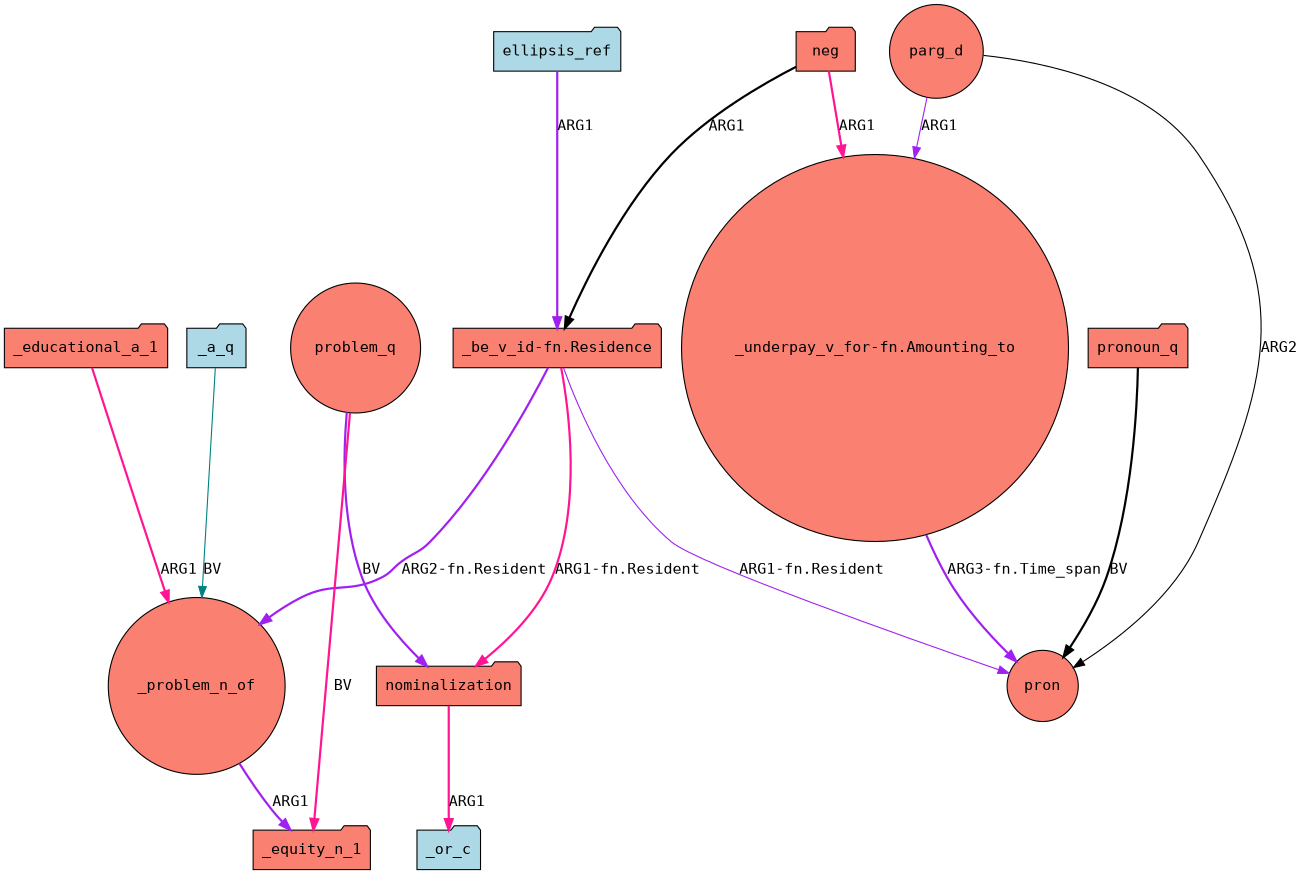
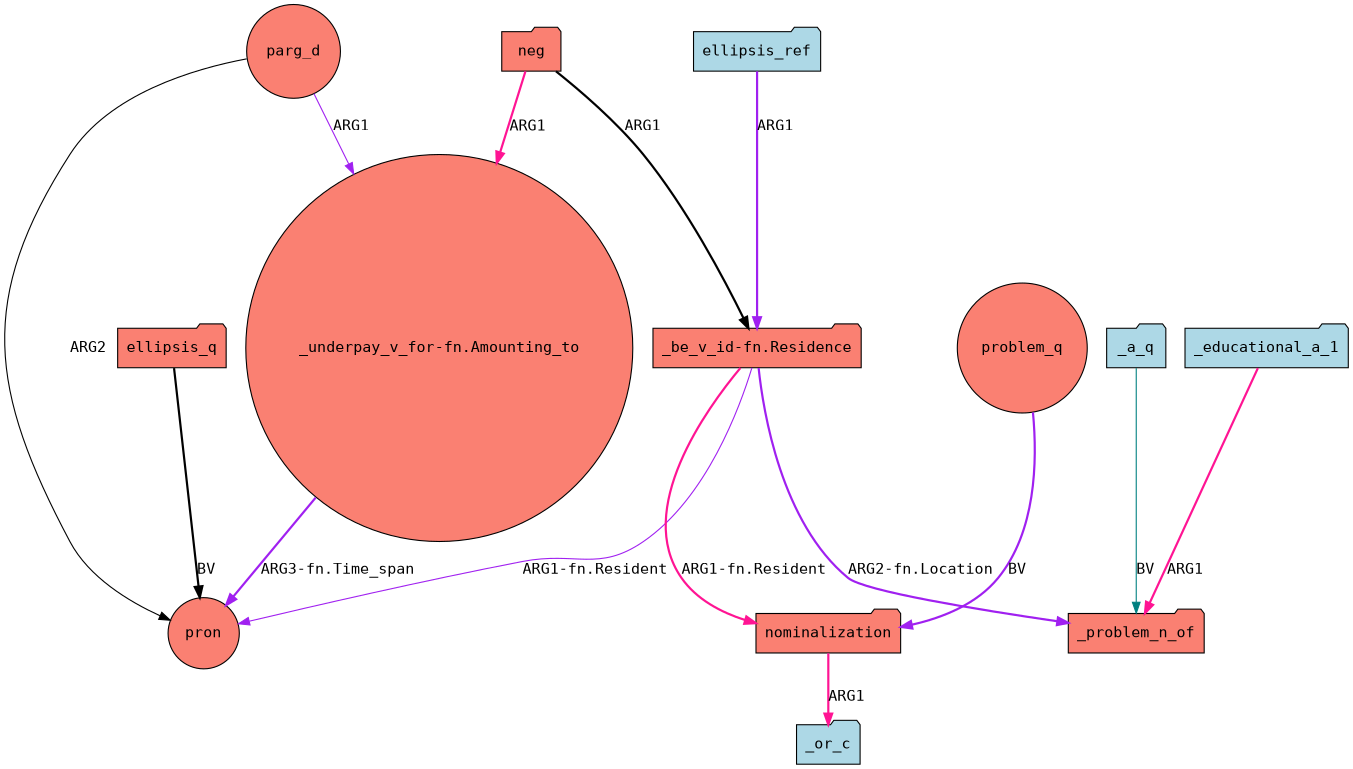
(86, 348) -> (1267, 348)
(1138, 348) -> (172, 348)
(474, 570) -> (921, 570)
(197, 686) -> (1136, 633)
(312, 850) -> none
